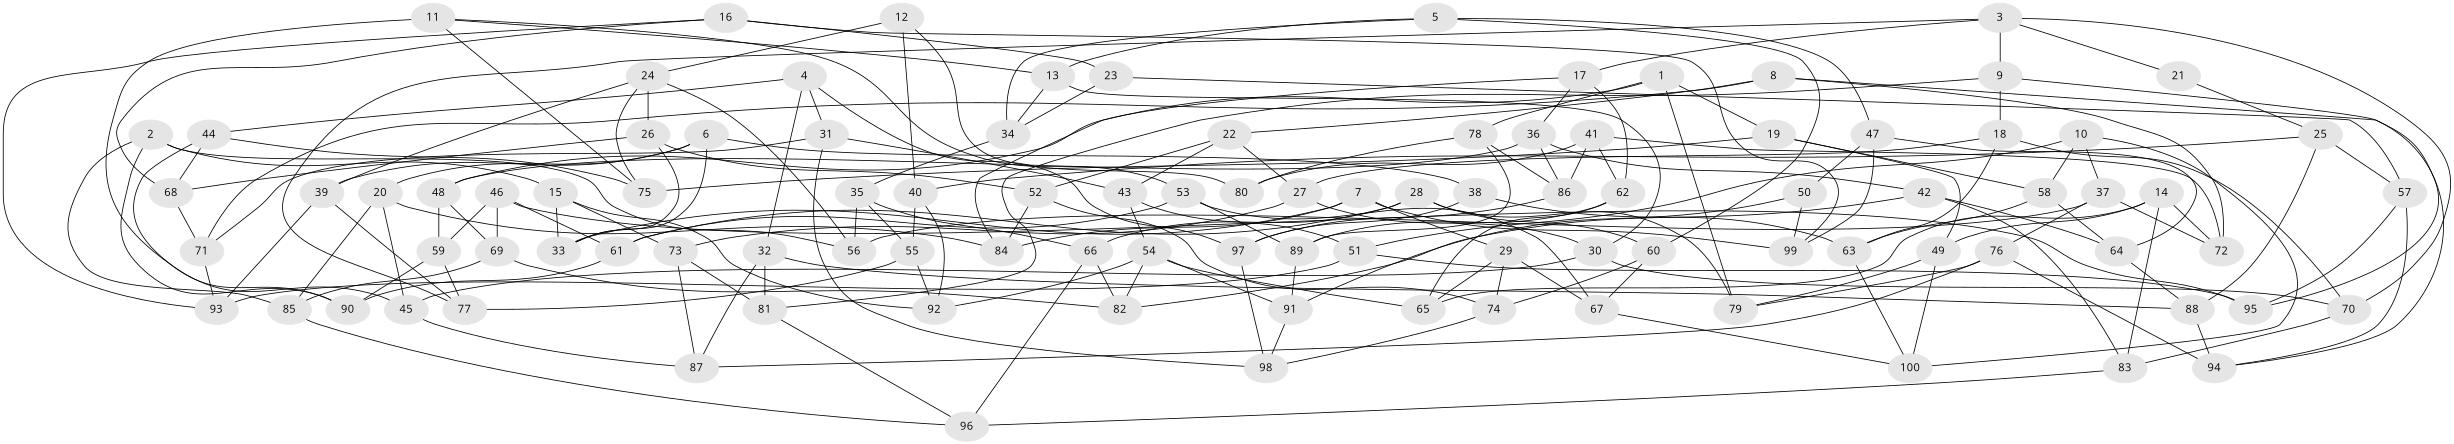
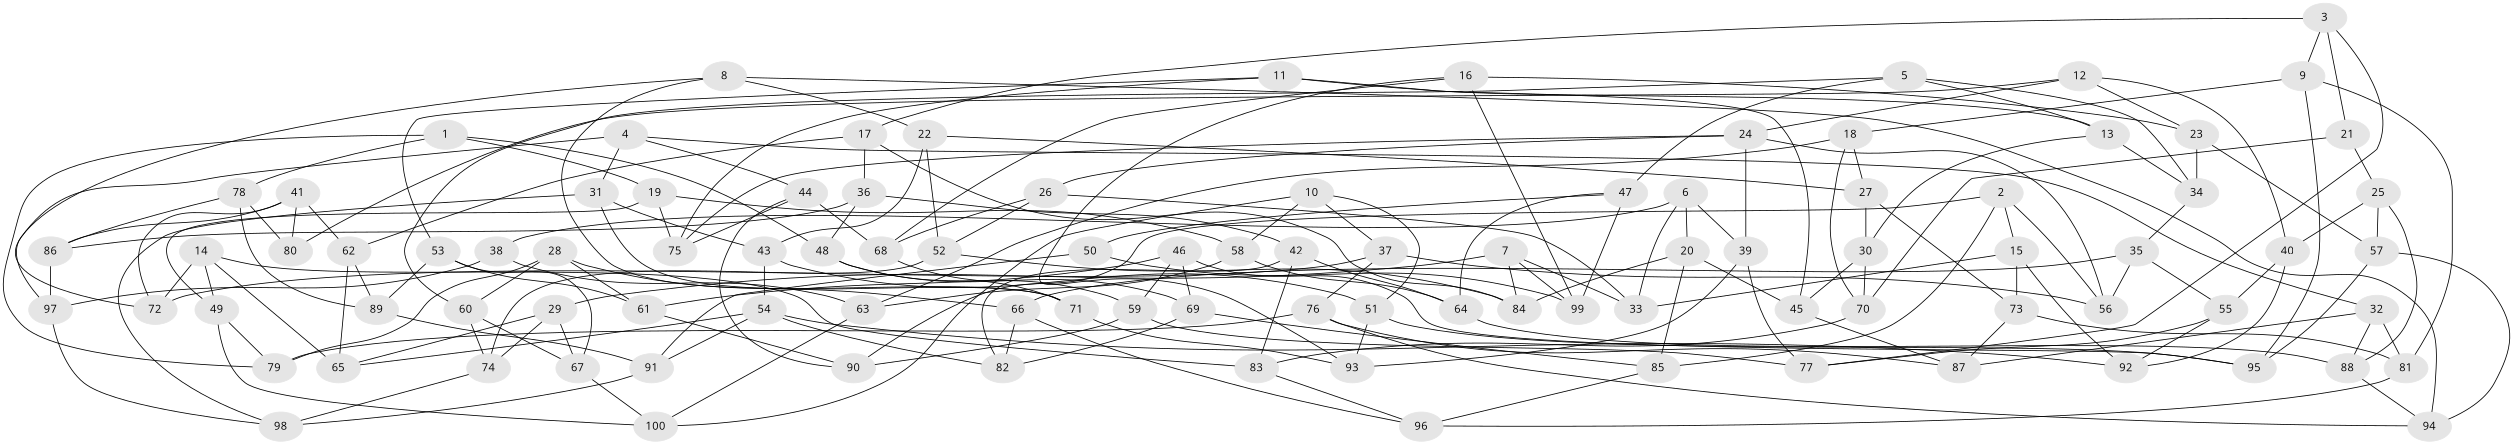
(2332, 78) -> (2072, 167)
none -> (2138, 105)
